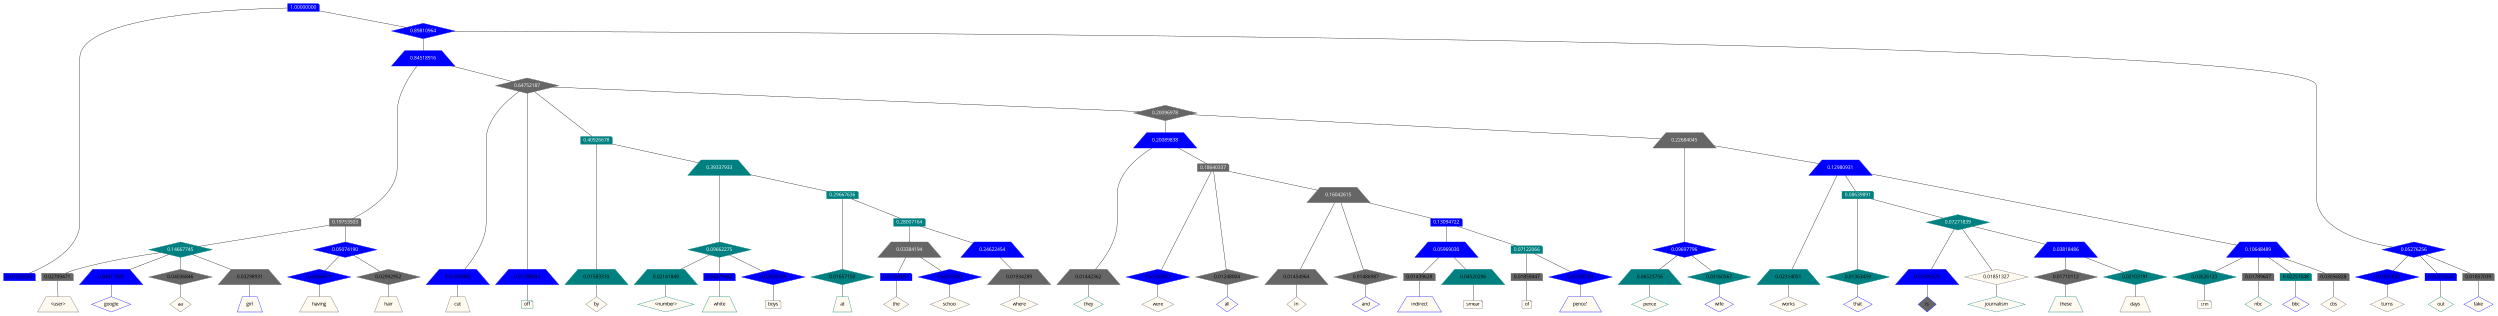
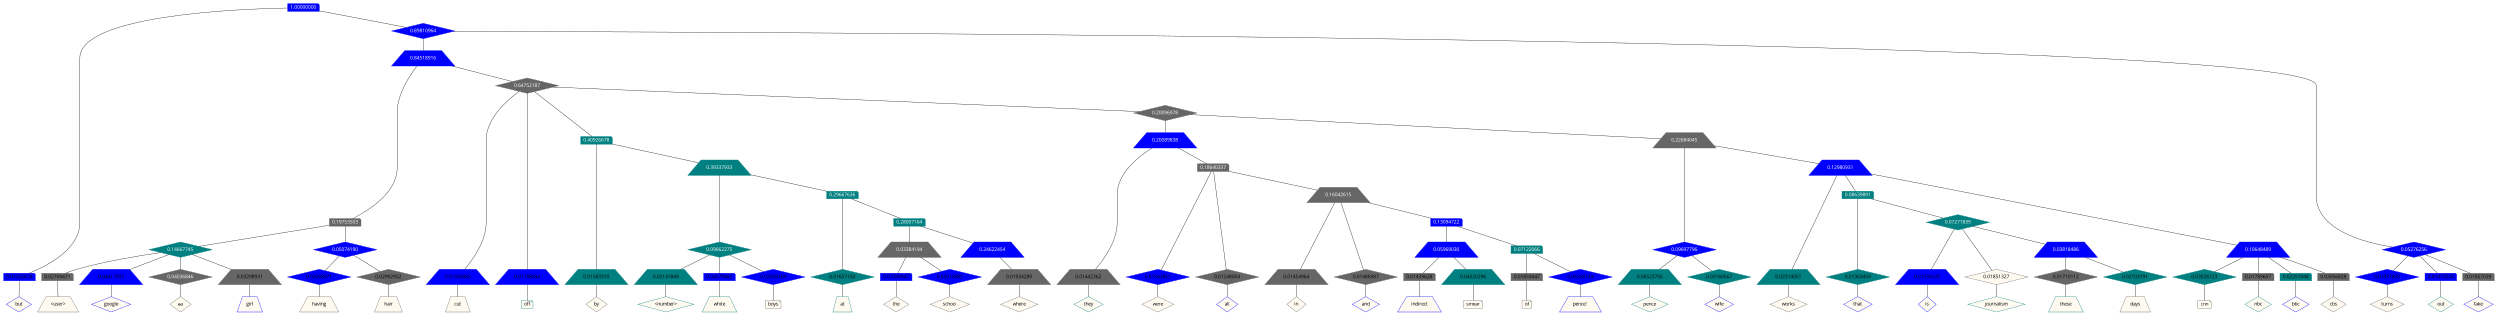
(180, 277) -> (180, 277)
none -> (19, 304)
(1927, 304) -> (1927, 304)
